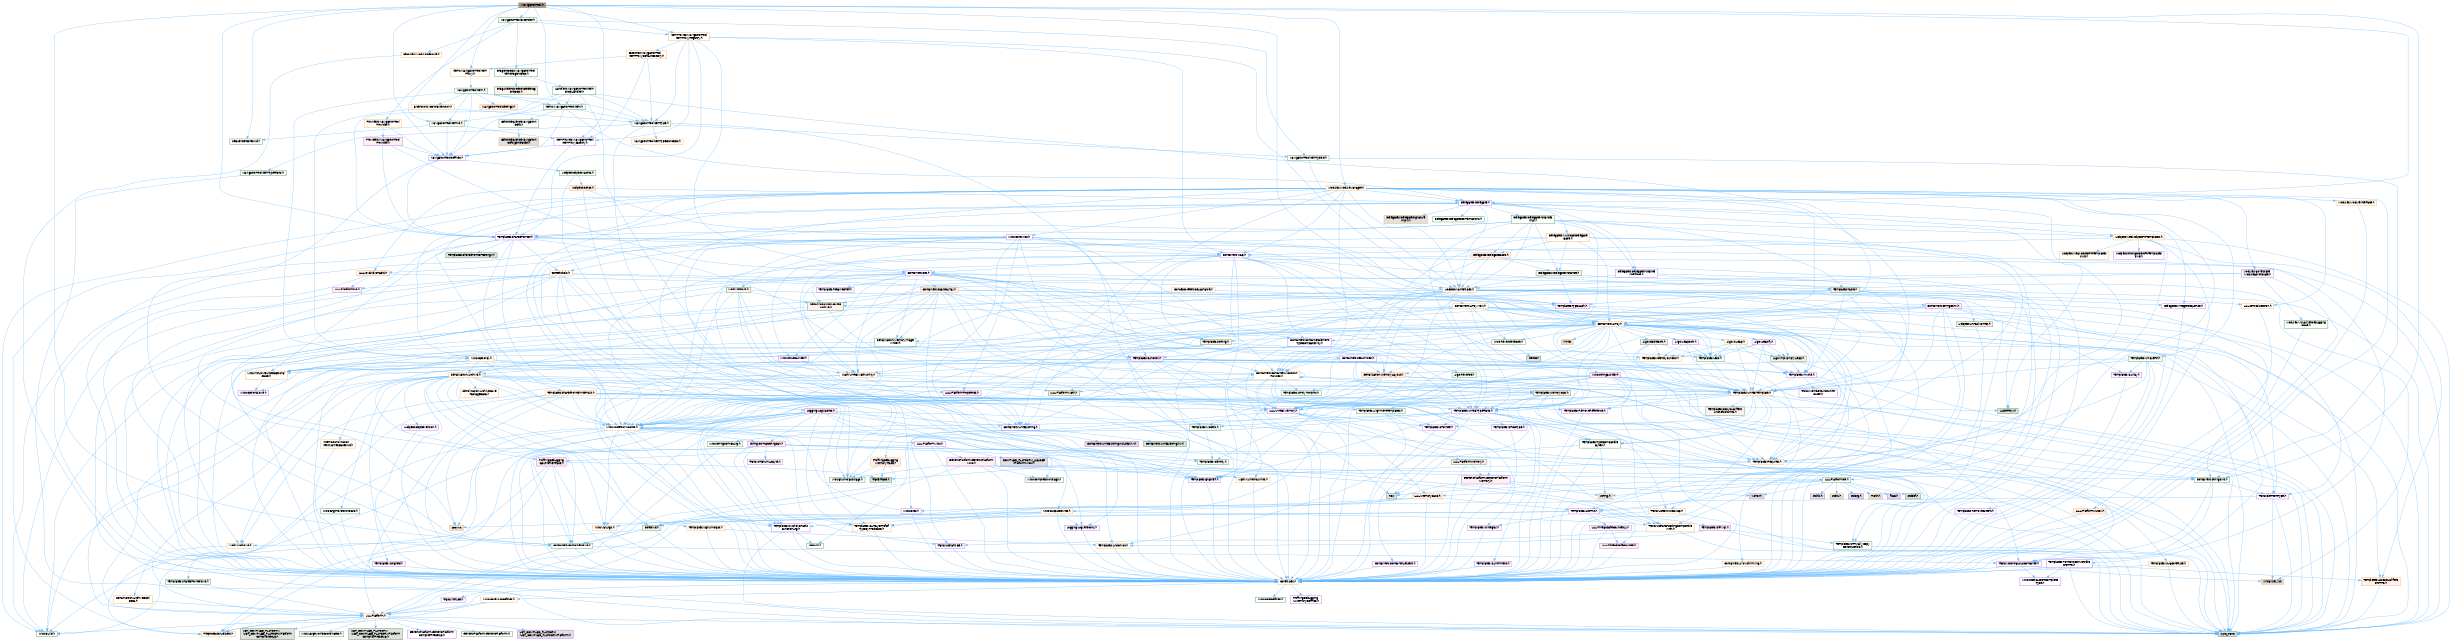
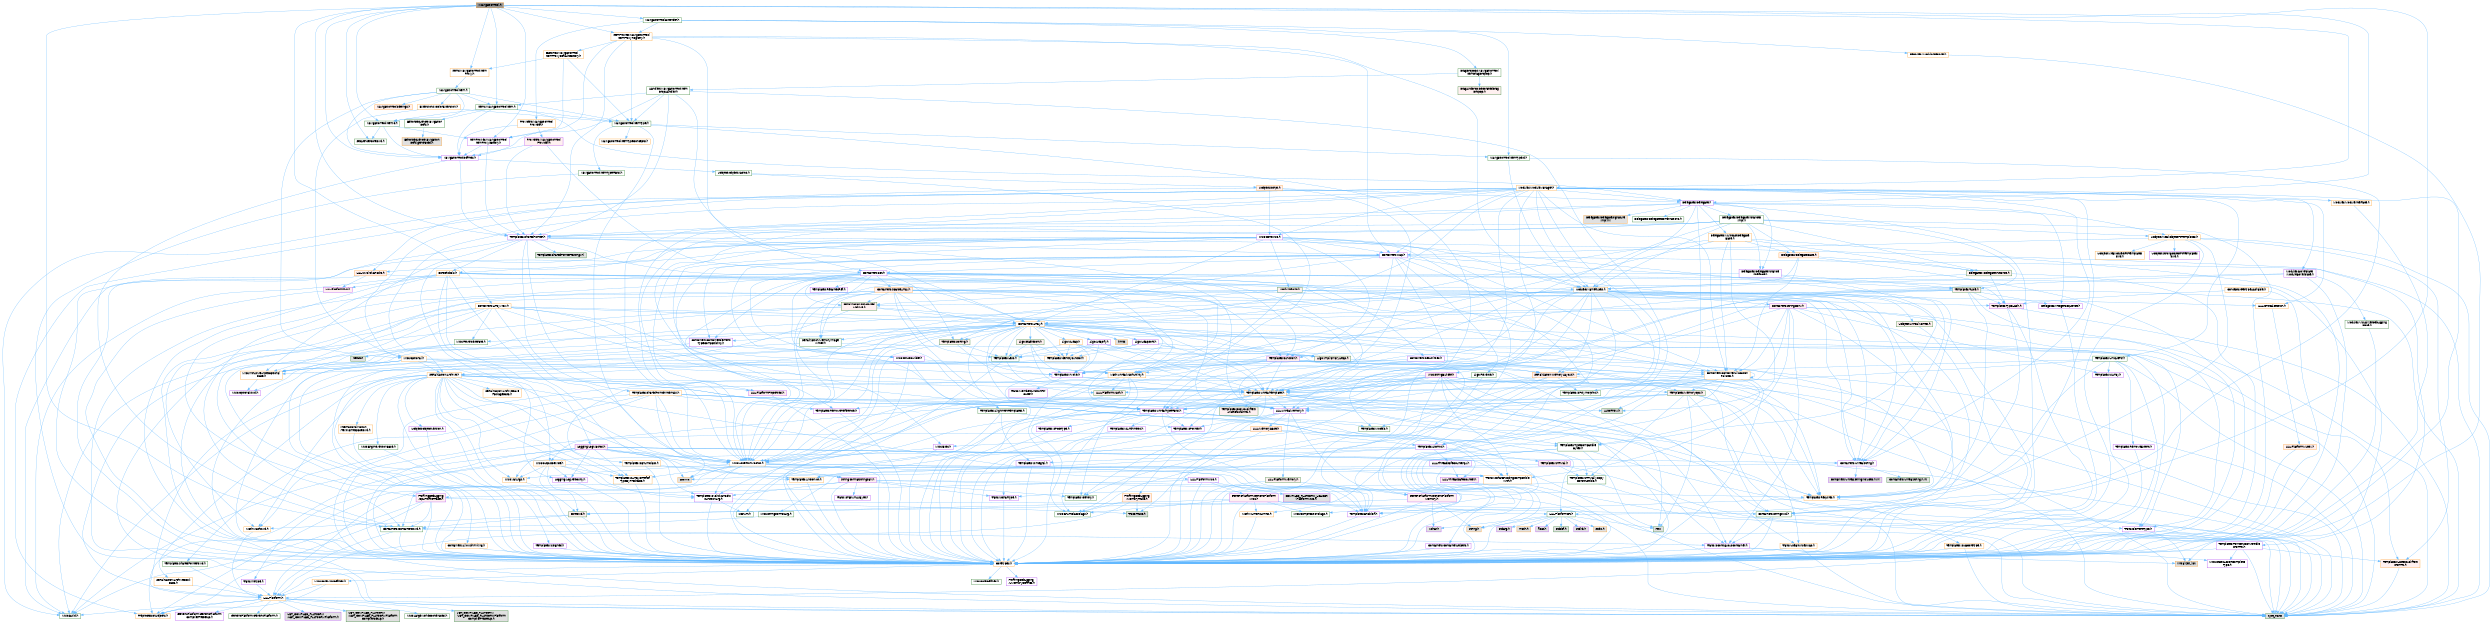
(1476, 272) -> none
(1644, 488) -> (1428, 441)
